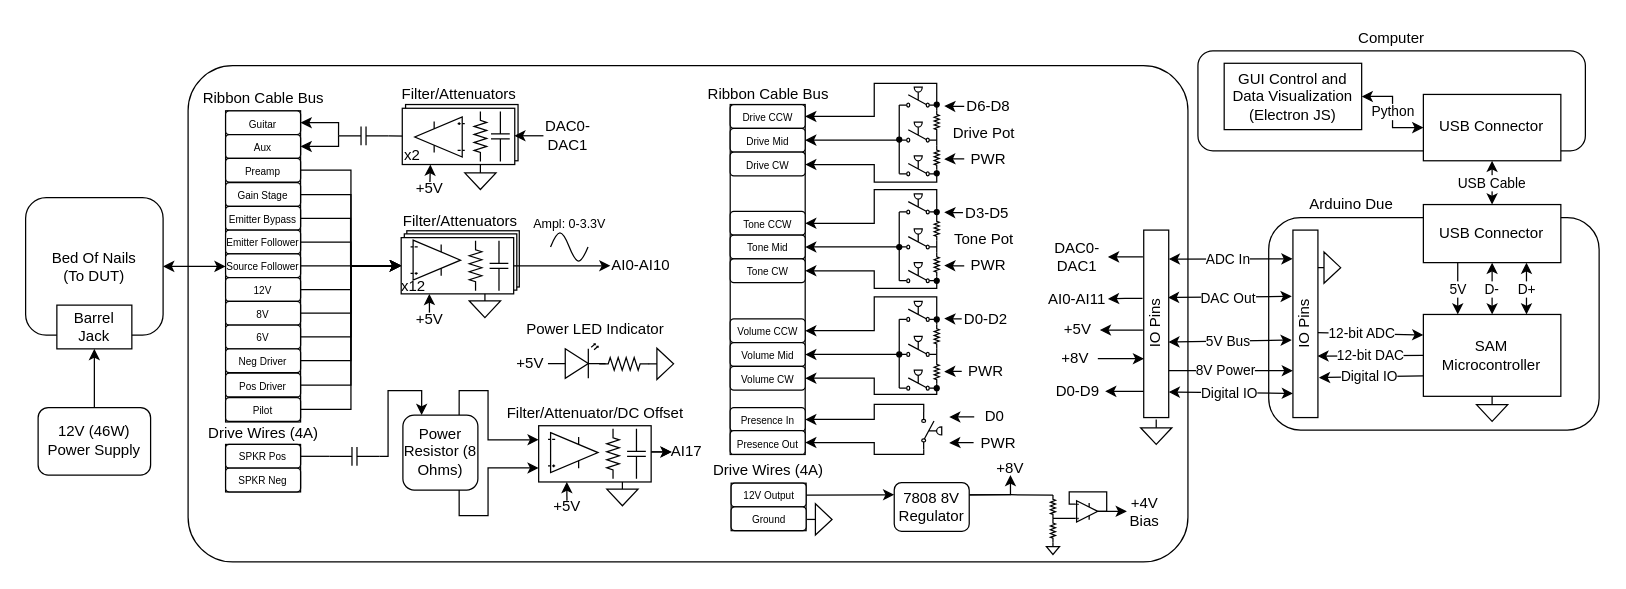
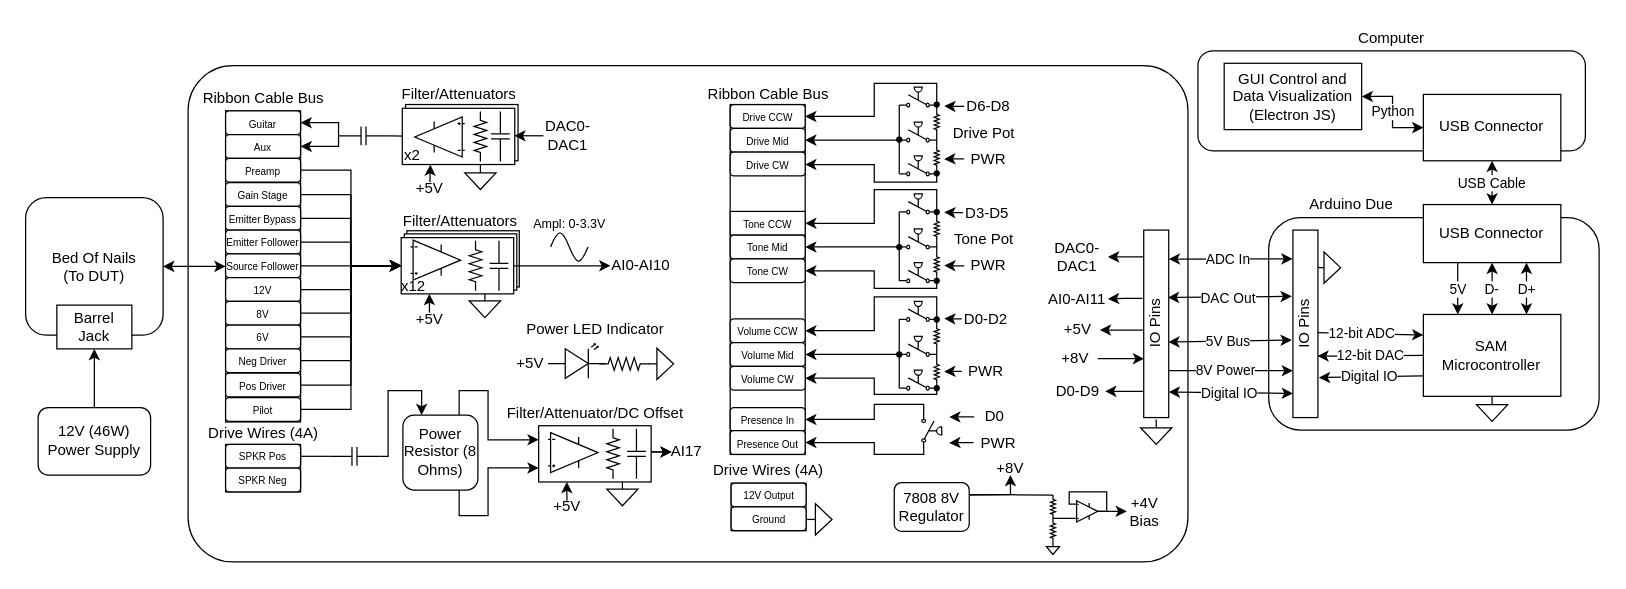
(768, 223) -> (768, 223)
(846, 495) -> none
